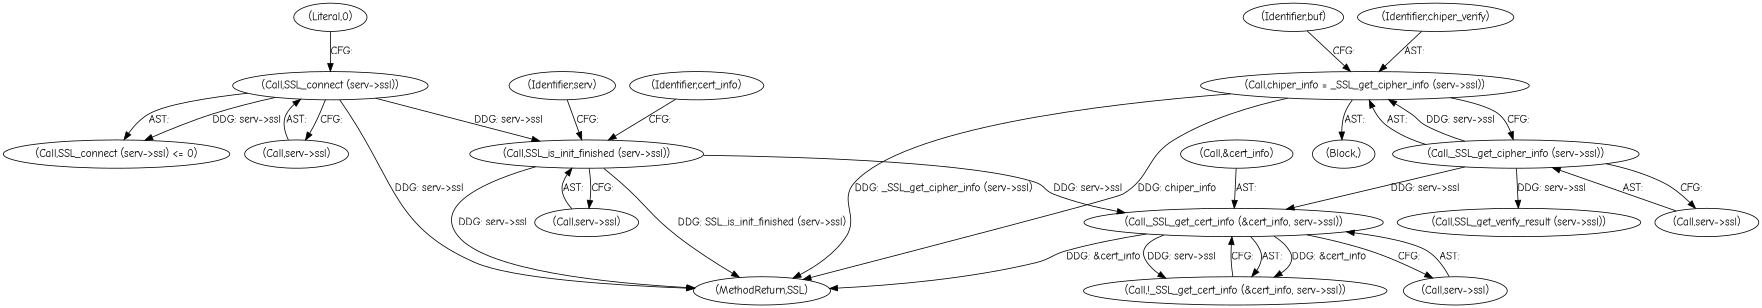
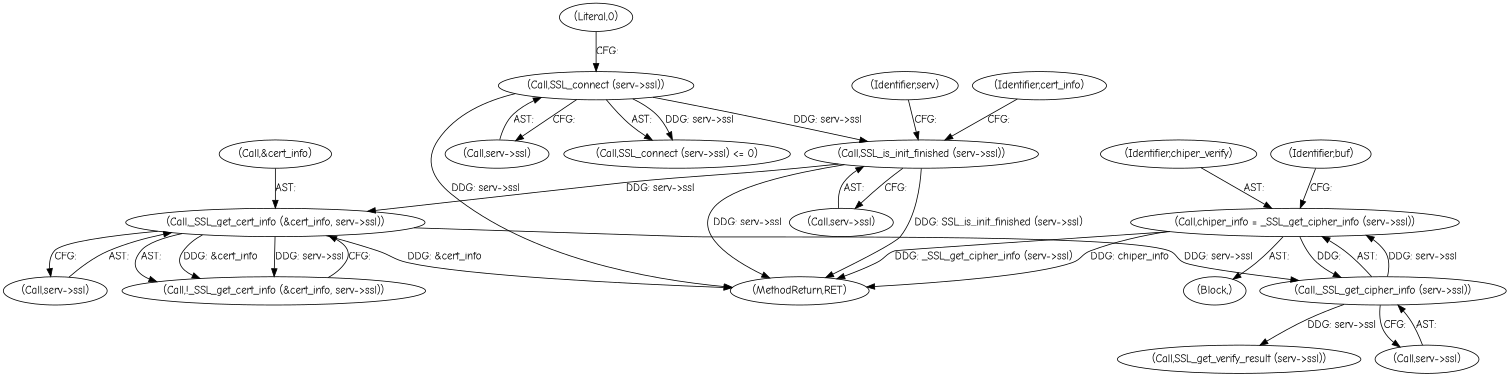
(1520, 120) -> (1331, 257)
(1379, 187) -> (856, 237)
(762, 291) -> (800, 291)
